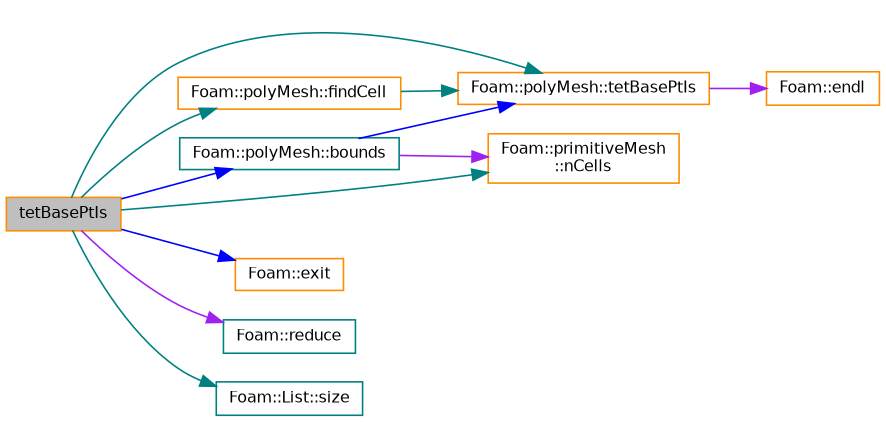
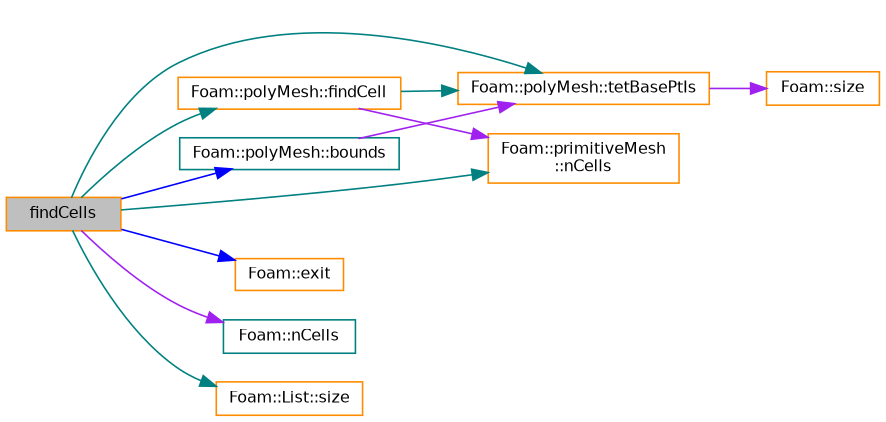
(823, 88) -> (823, 88)
(429, 123) -> (450, 118)
(436, 156) -> (404, 119)
(64, 214) -> (64, 214)
(289, 337) -> (289, 337)
(289, 399) -> (289, 399)
